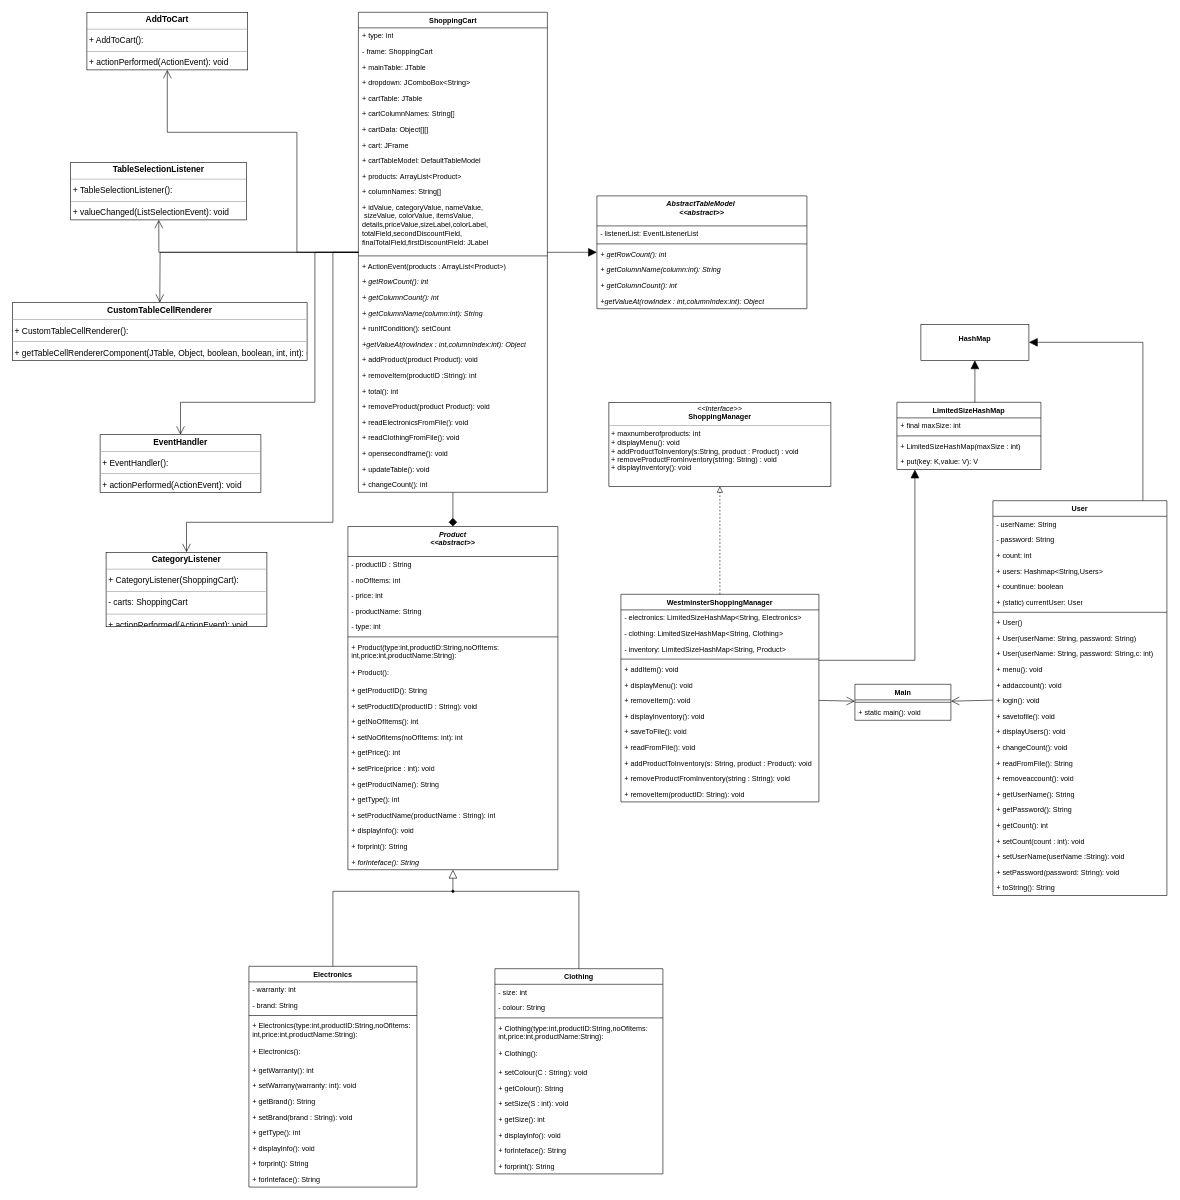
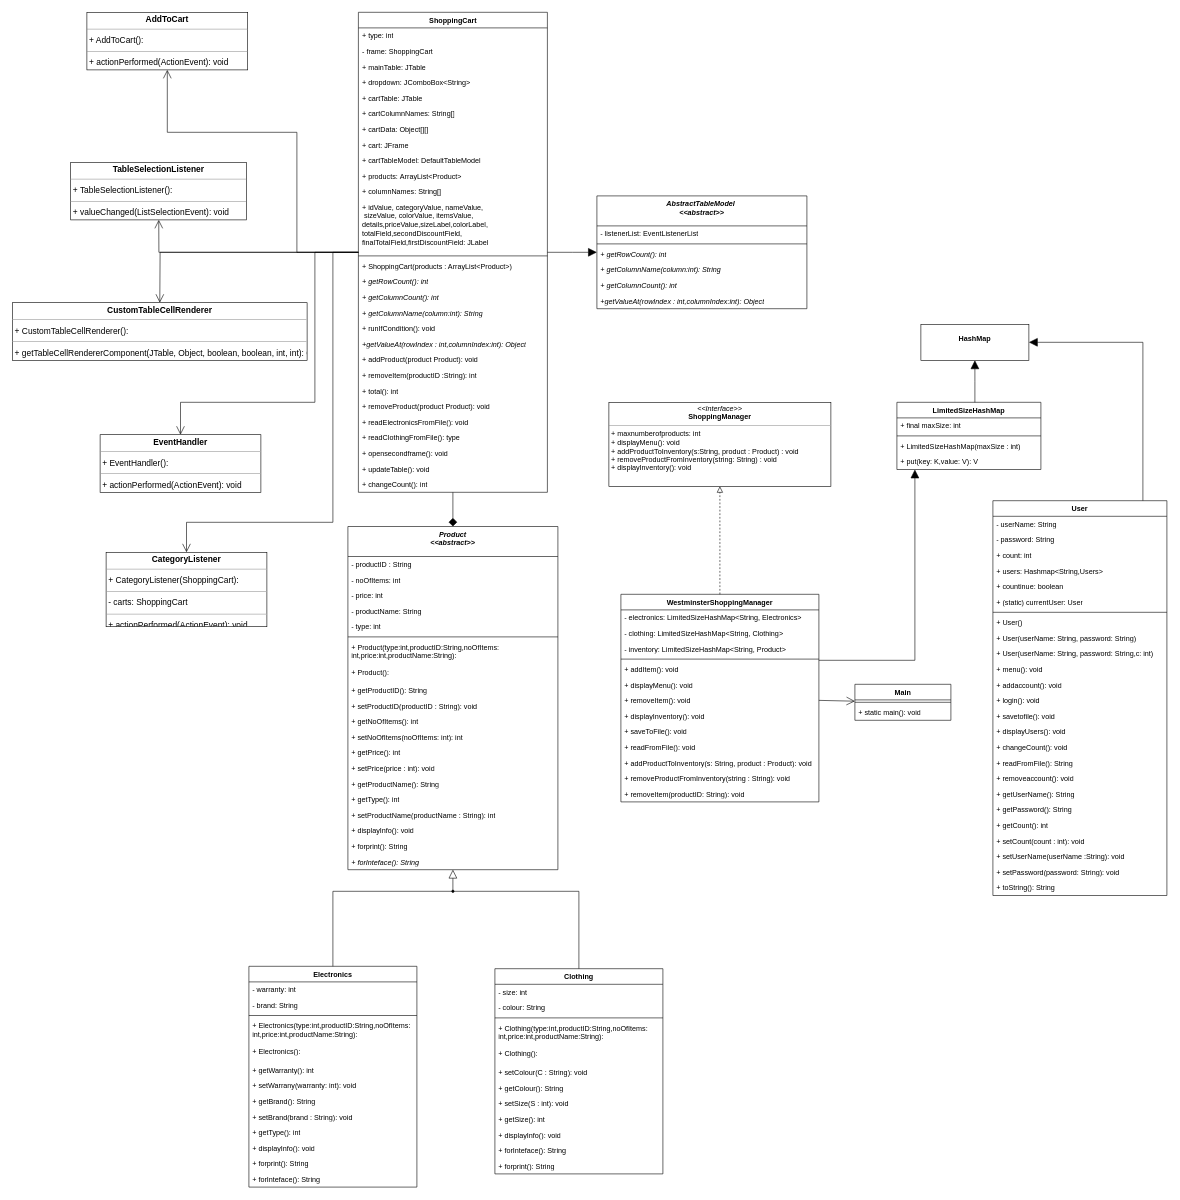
(445, 267) -> (447, 267)
(414, 329) -> (405, 329)
(415, 438) -> (416, 438)
(971, 701) -> none
